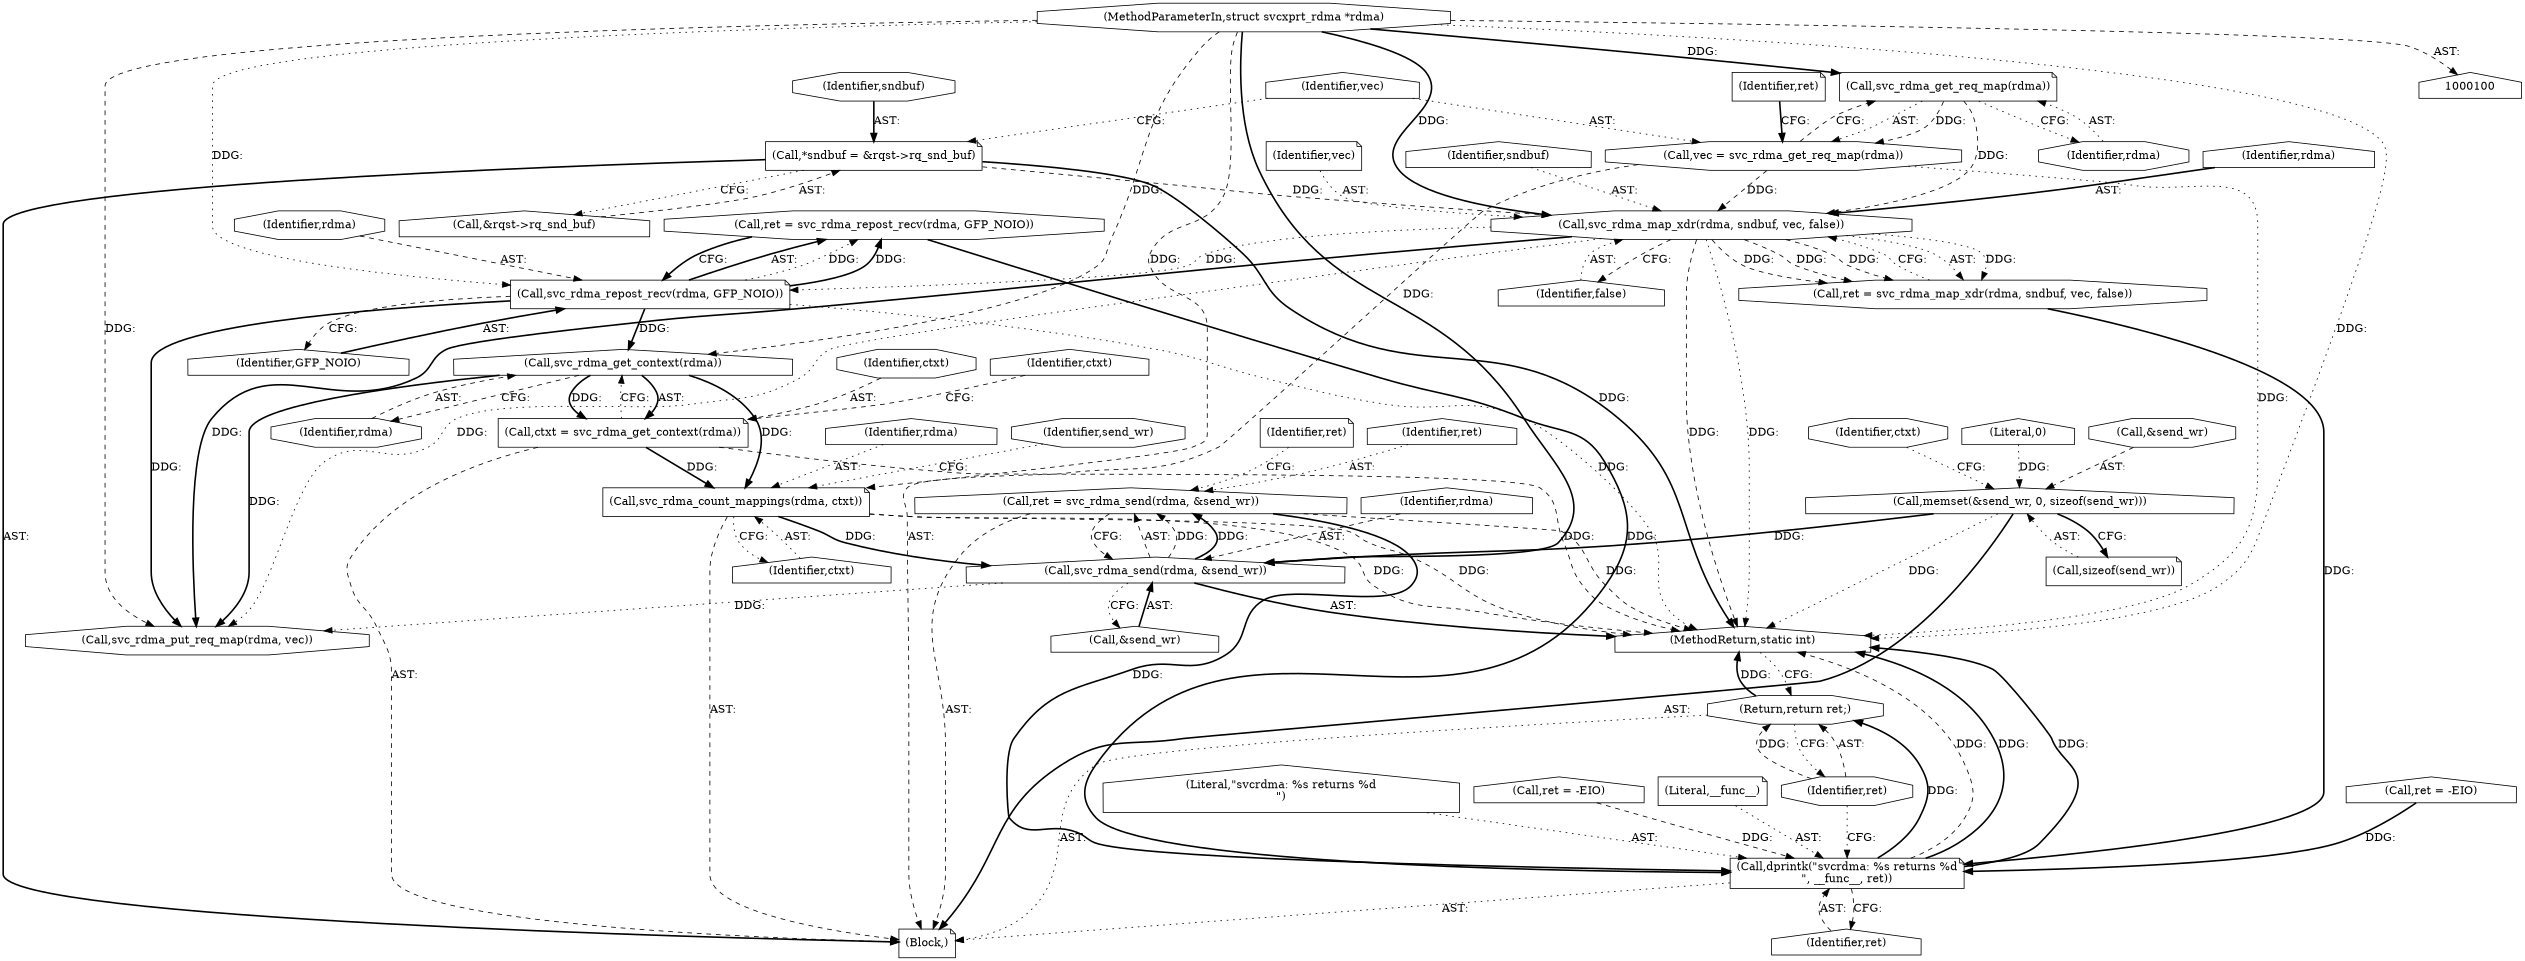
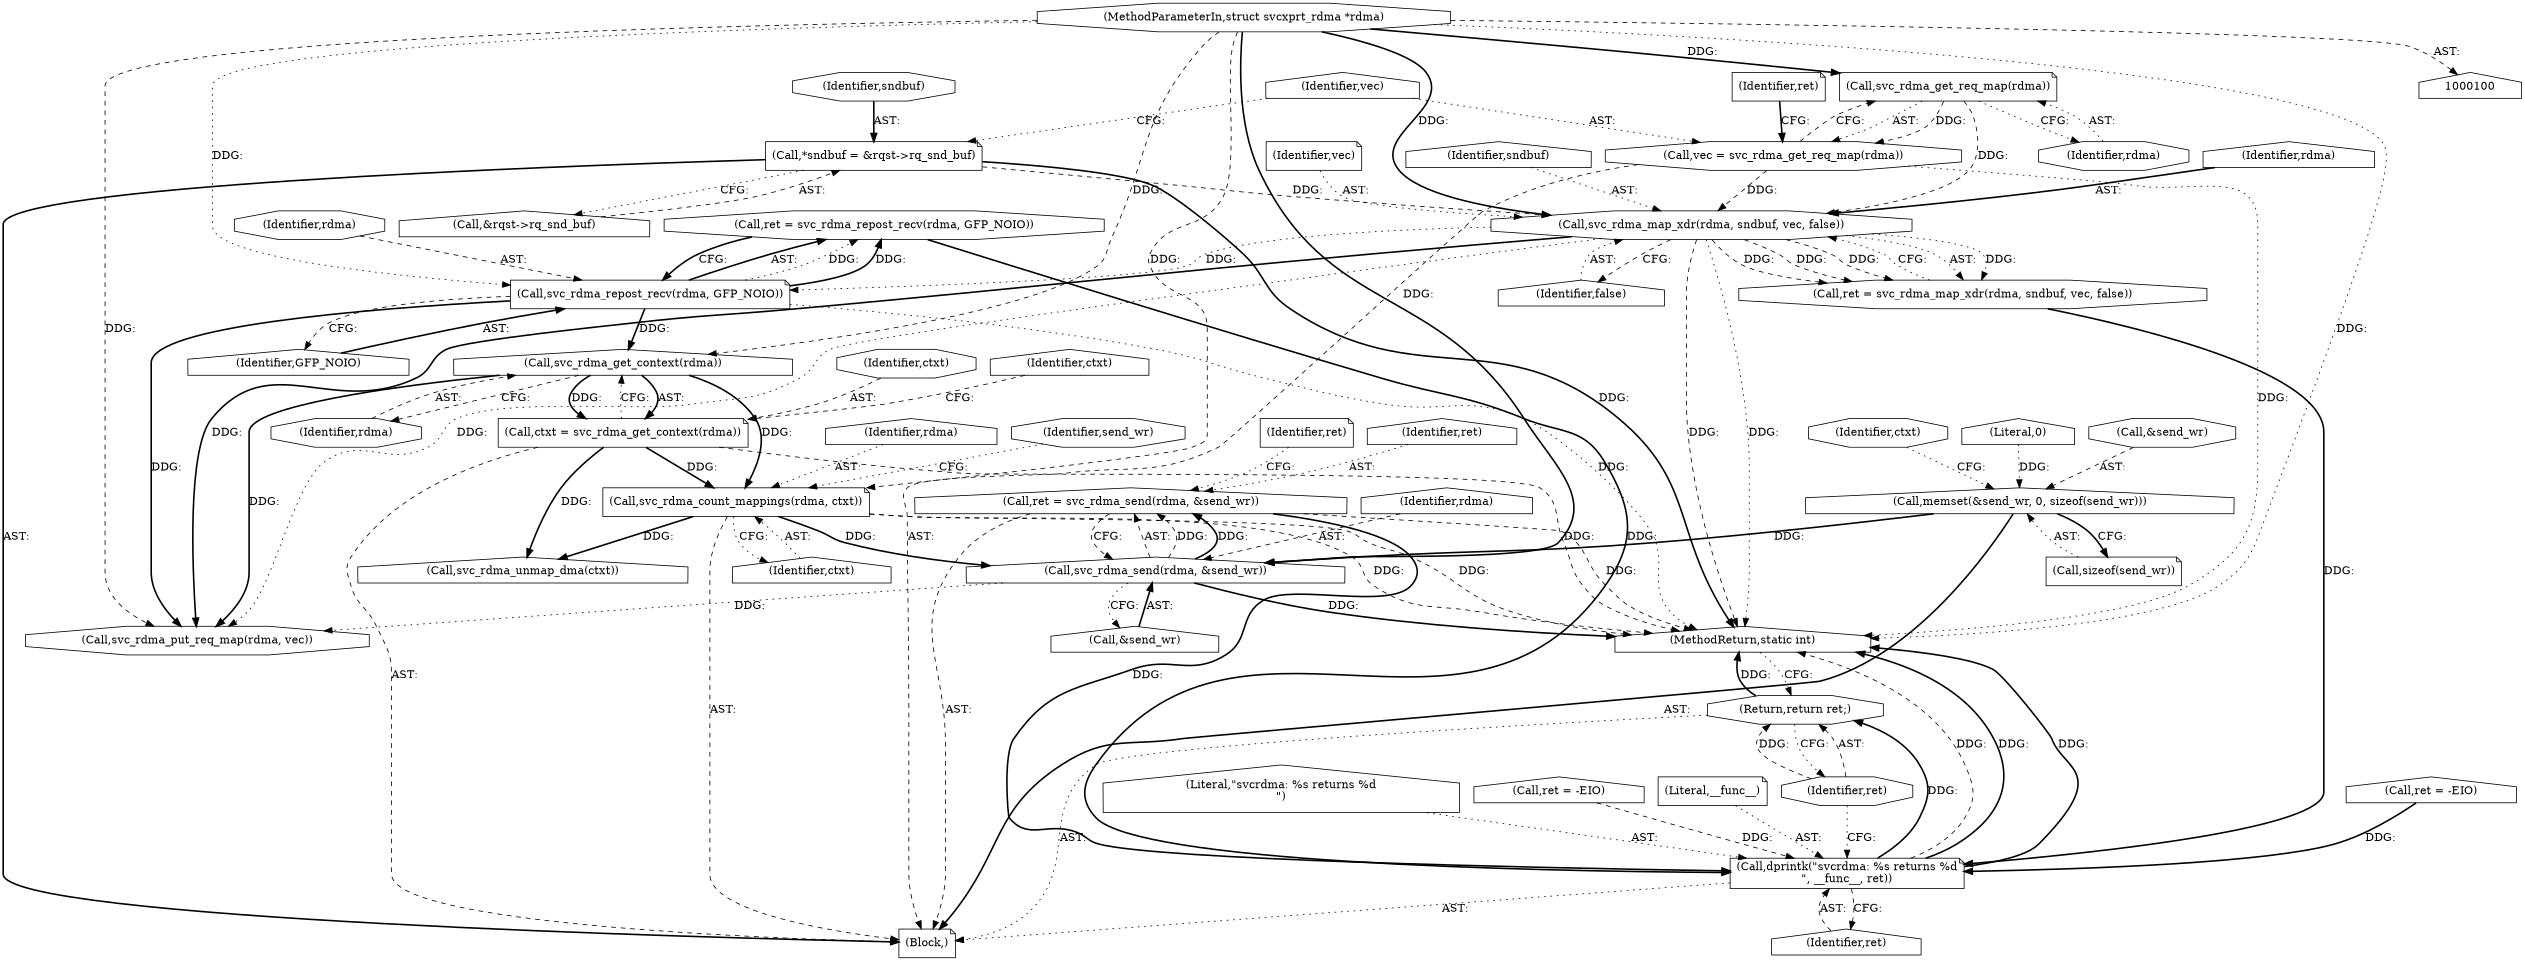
(1886, 569) -> none
none -> (523, 571)
(1345, 606) -> (1345, 606)
